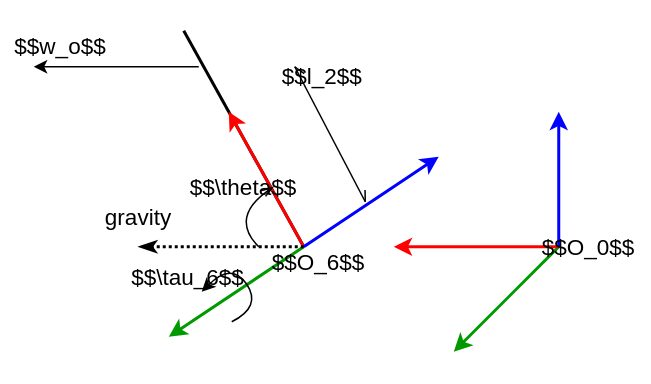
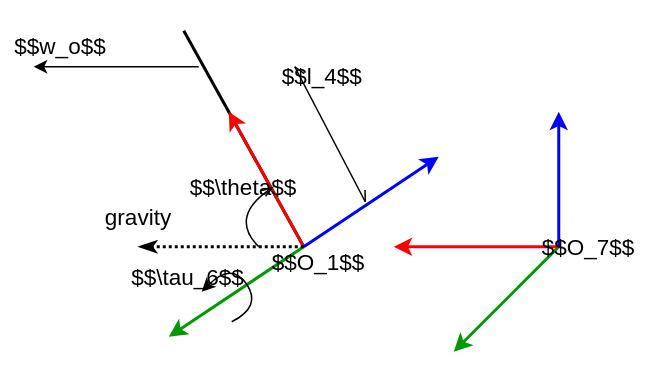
(323, 76) -> (323, 76)
(589, 247) -> (589, 247)
(319, 262) -> (319, 262)
